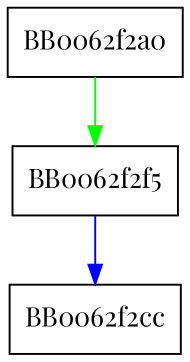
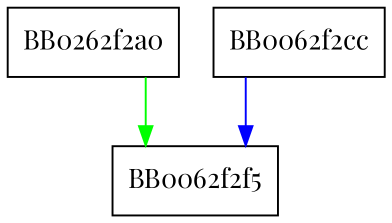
(95, 42) -> (93, 42)
(95, 240) -> (246, 102)
